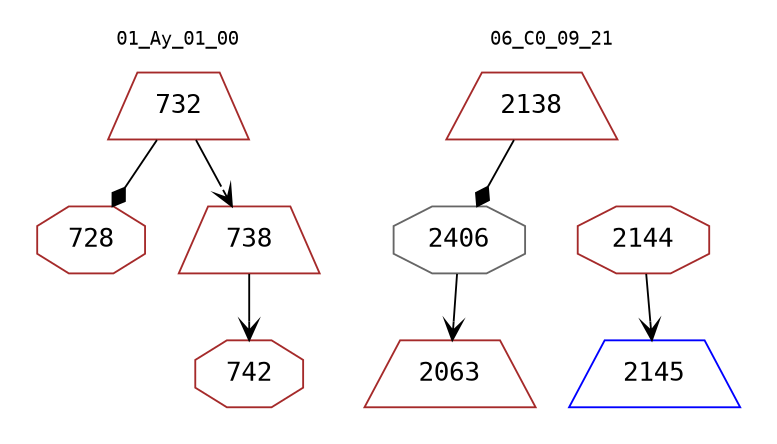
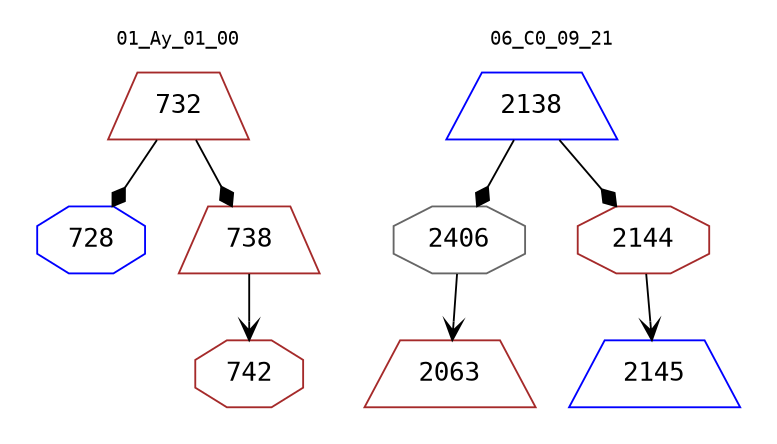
(532, 106) -> (532, 106)
(209, 163) -> (209, 163)
none -> (581, 165)
(91, 240) -> (91, 240)
